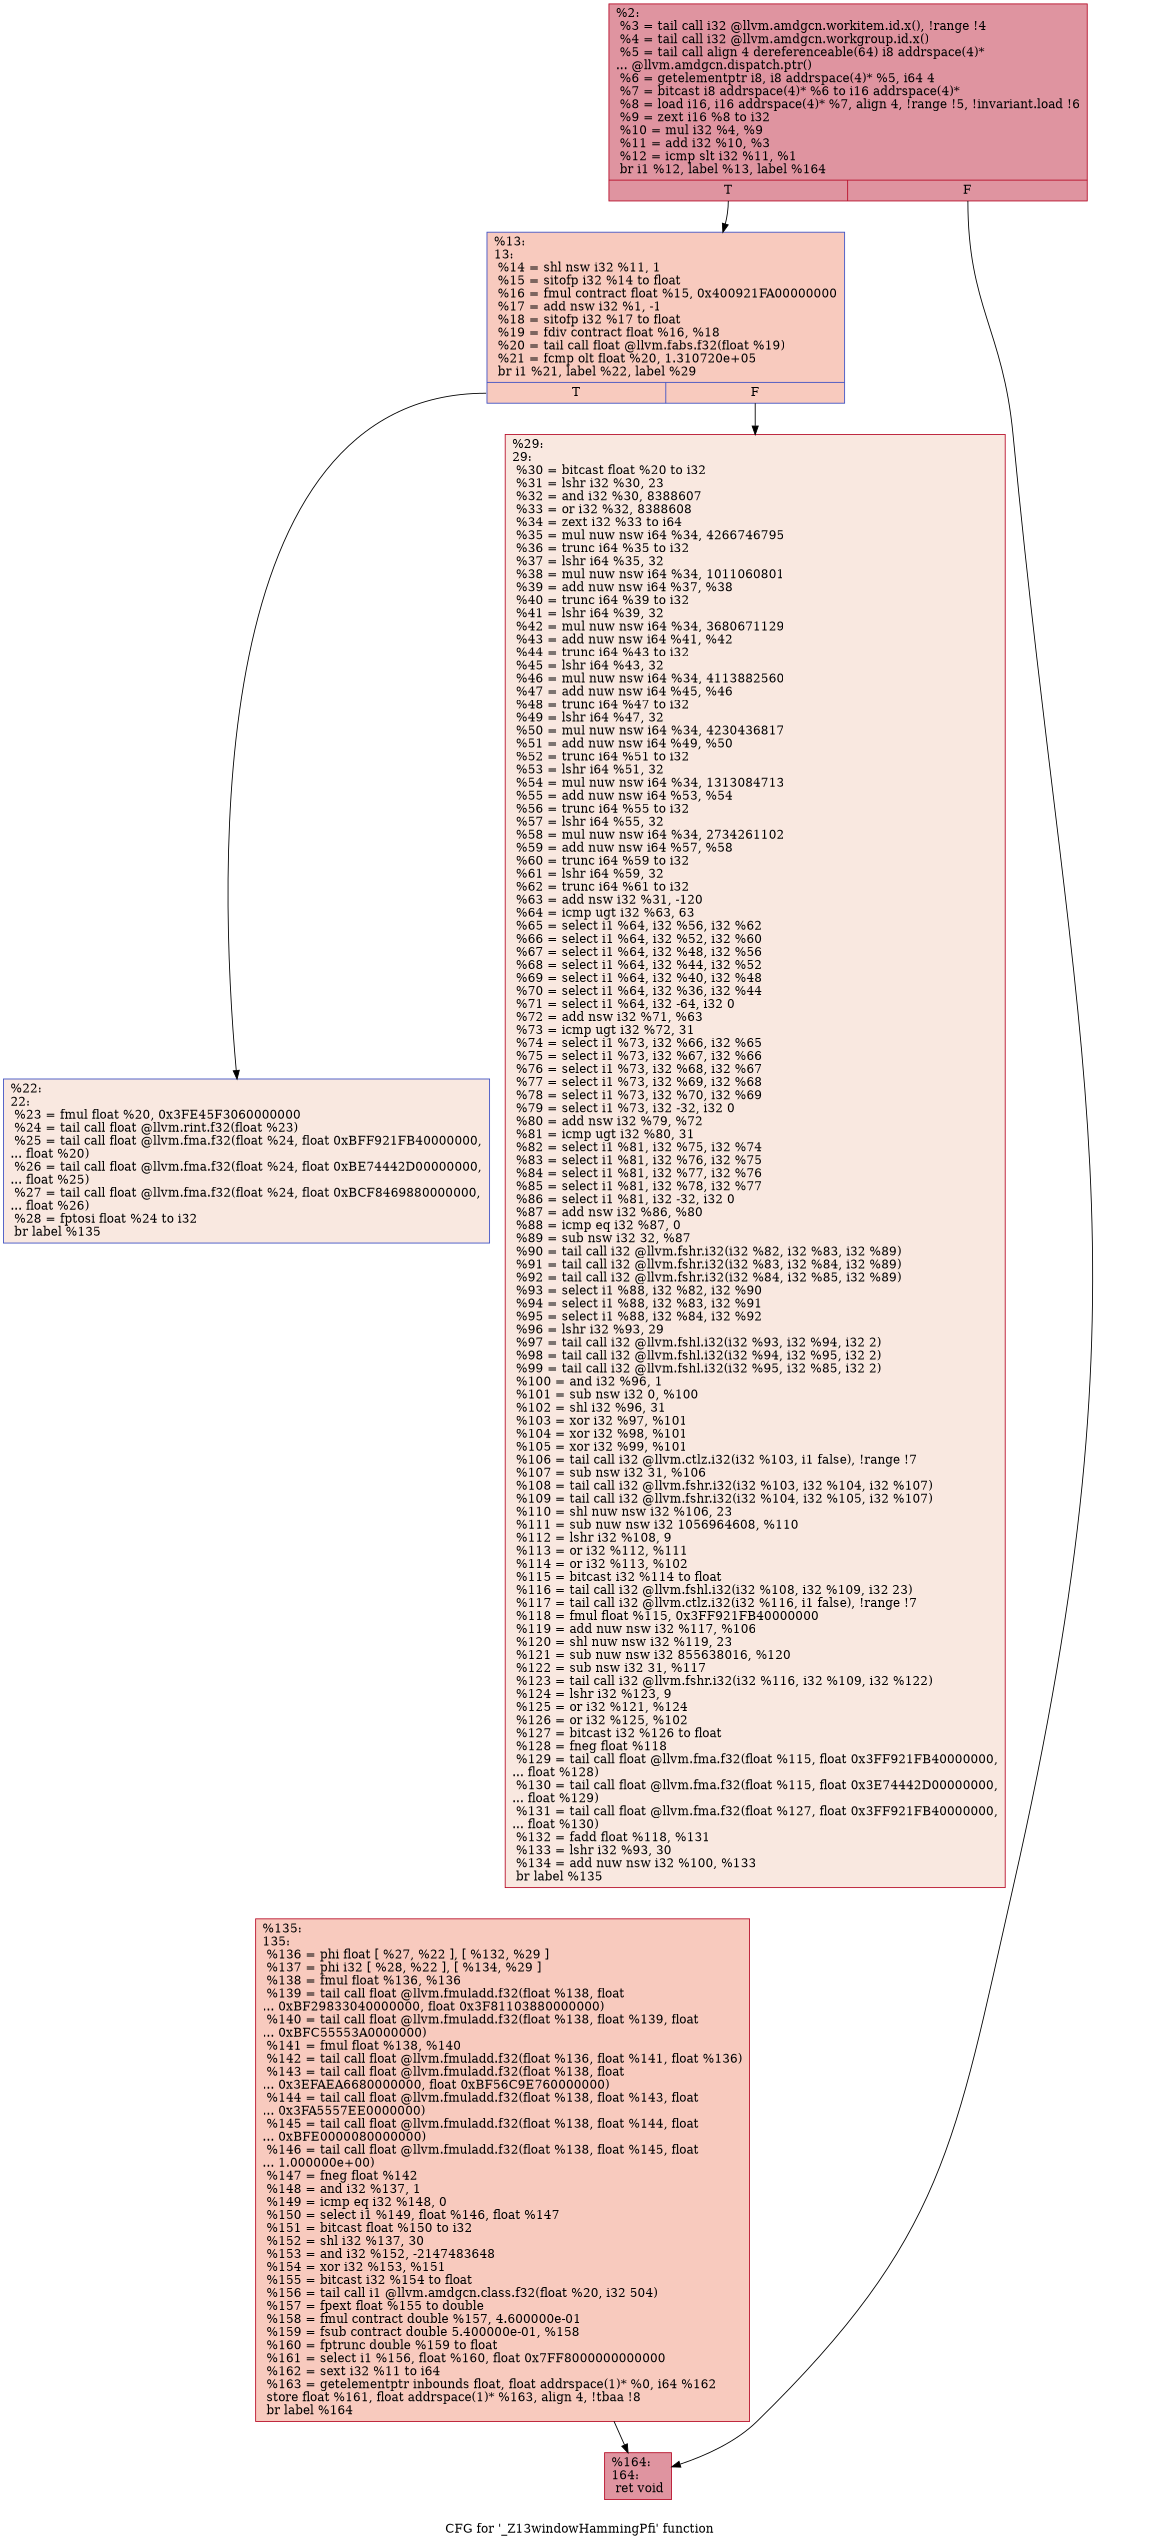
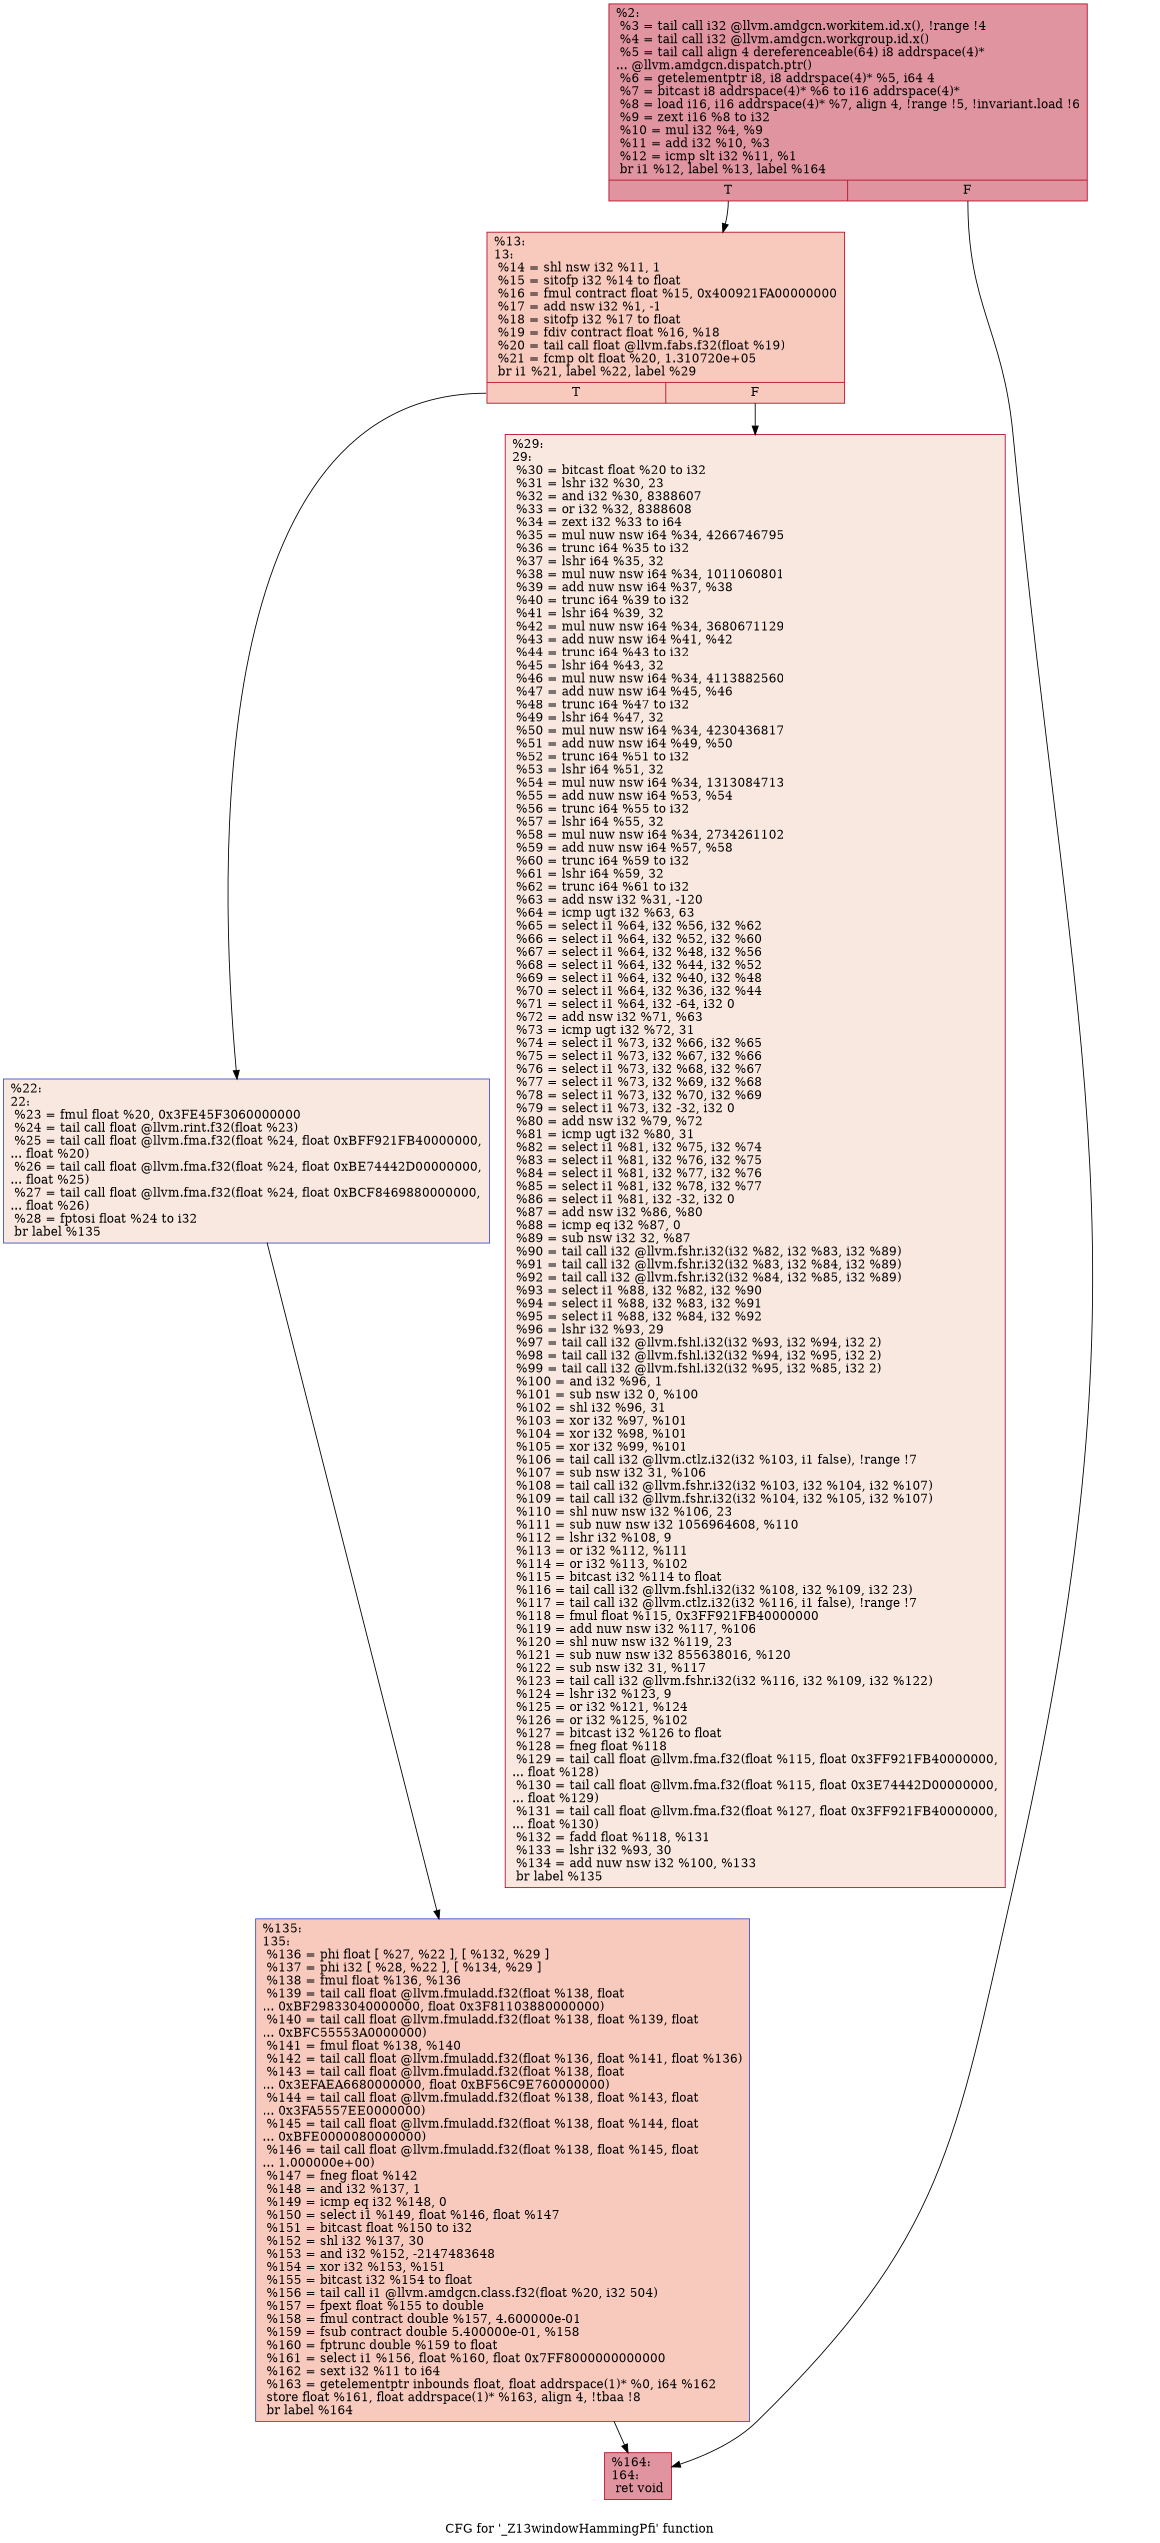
(666, 318) -> (666, 318)
none -> (352, 1577)
(503, 2170) -> (503, 2170)
